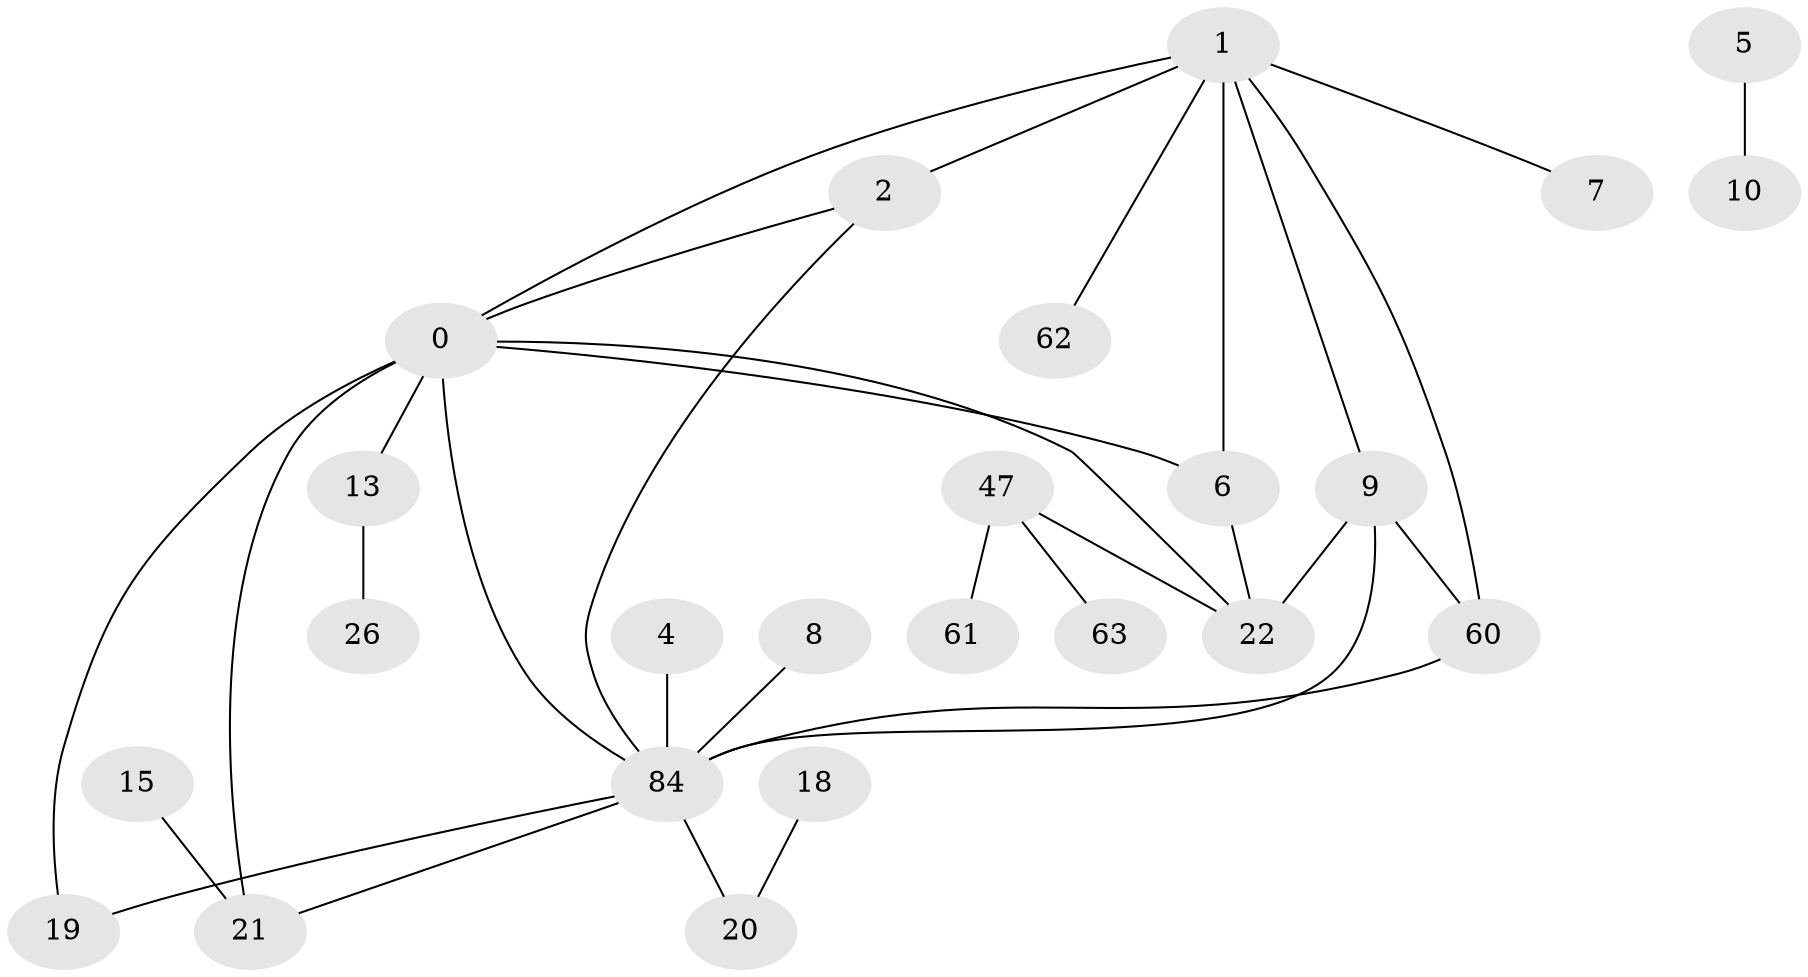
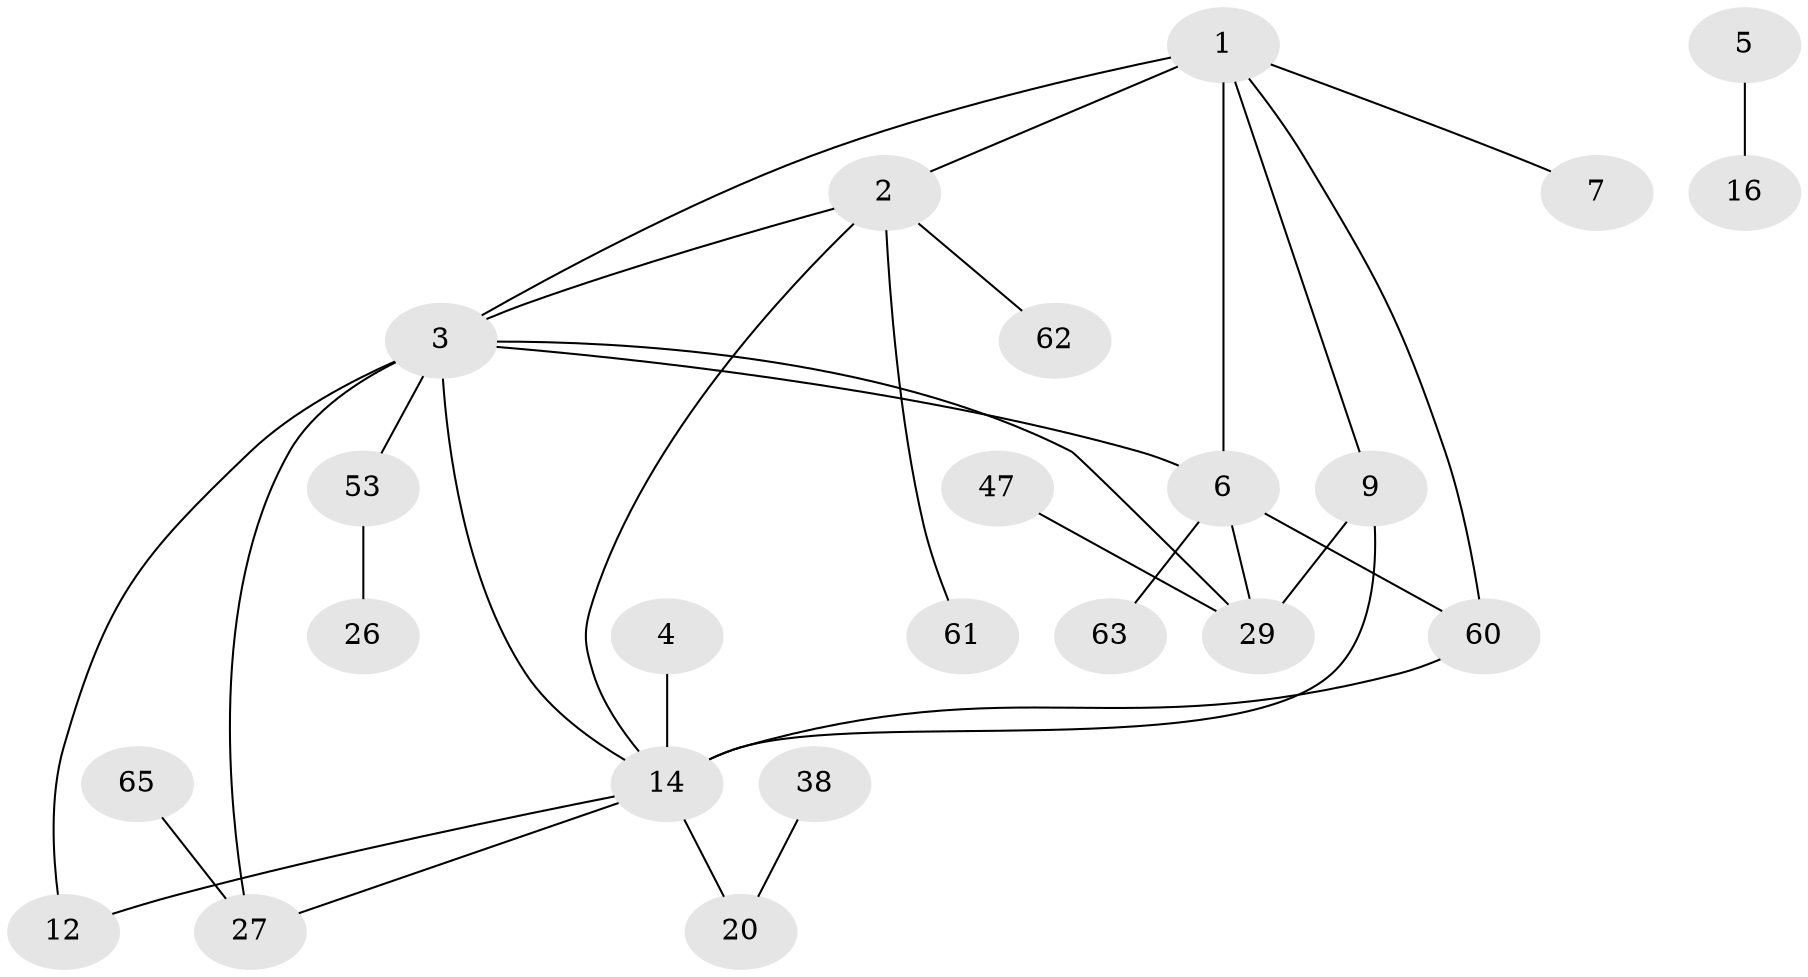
(1139, 193) -> (970, 267)
(1745, 193) -> (1745, 193)
(441, 341) -> (441, 341)
(363, 489) -> (363, 489)
(980, 562) -> (904, 418)
(1054, 562) -> (1167, 562)
(1428, 562) -> (1353, 562)
(815, 636) -> none
(1258, 636) -> (1258, 636)
(138, 784) -> (138, 784)
(667, 784) -> (667, 784)
(815, 784) -> (815, 784)
(64, 932) -> (64, 932)
(250, 932) -> (250, 932)
